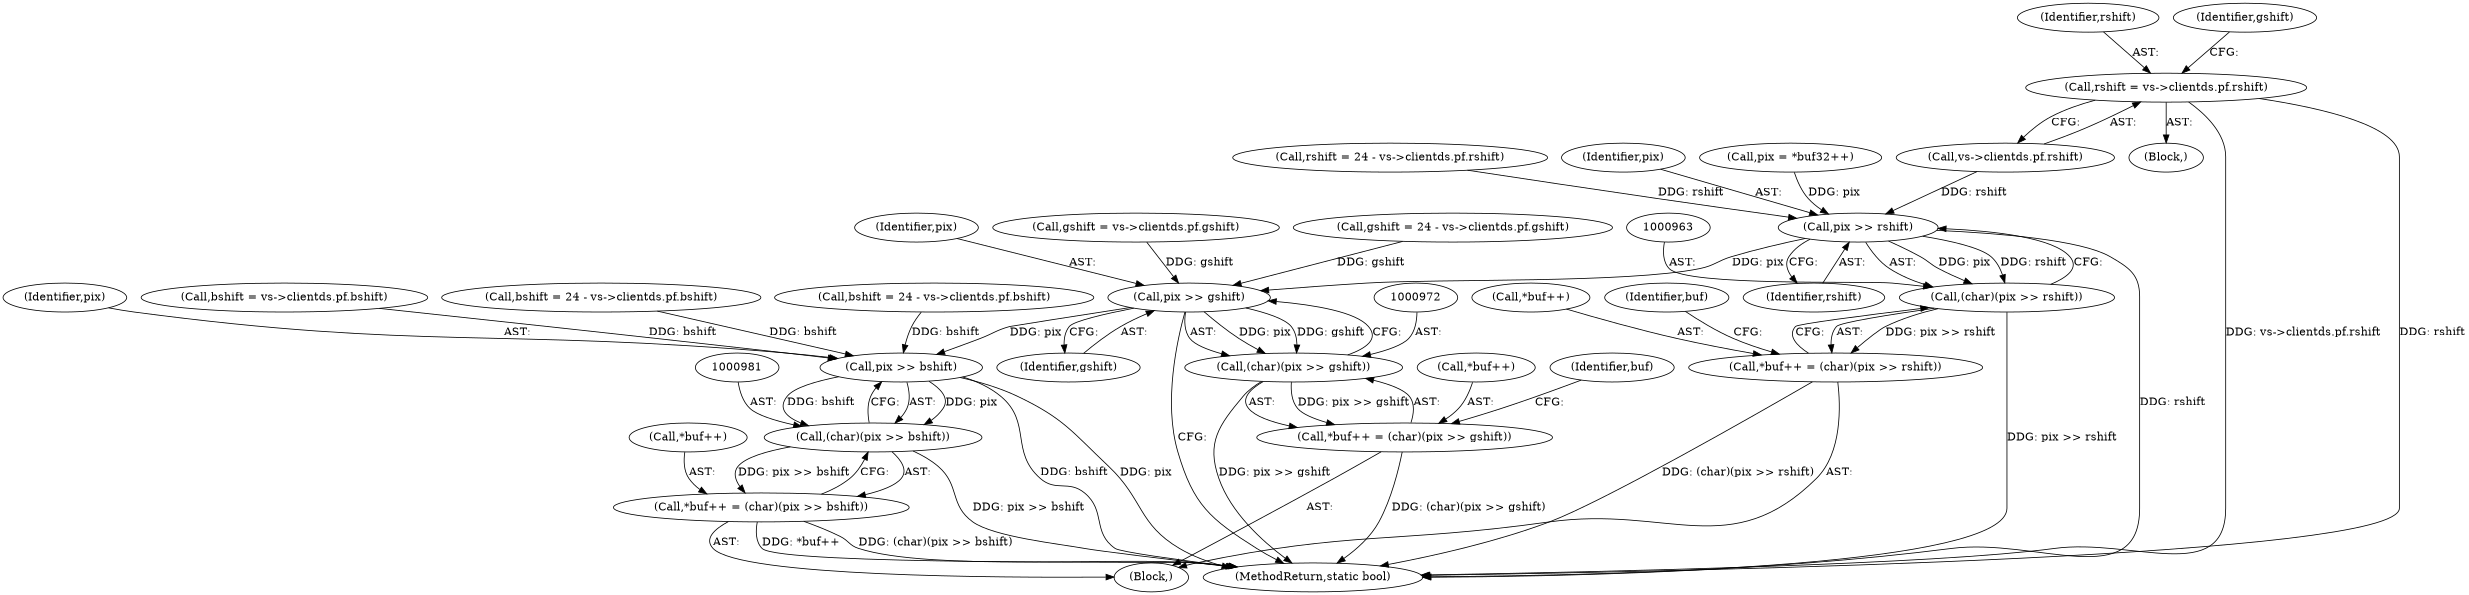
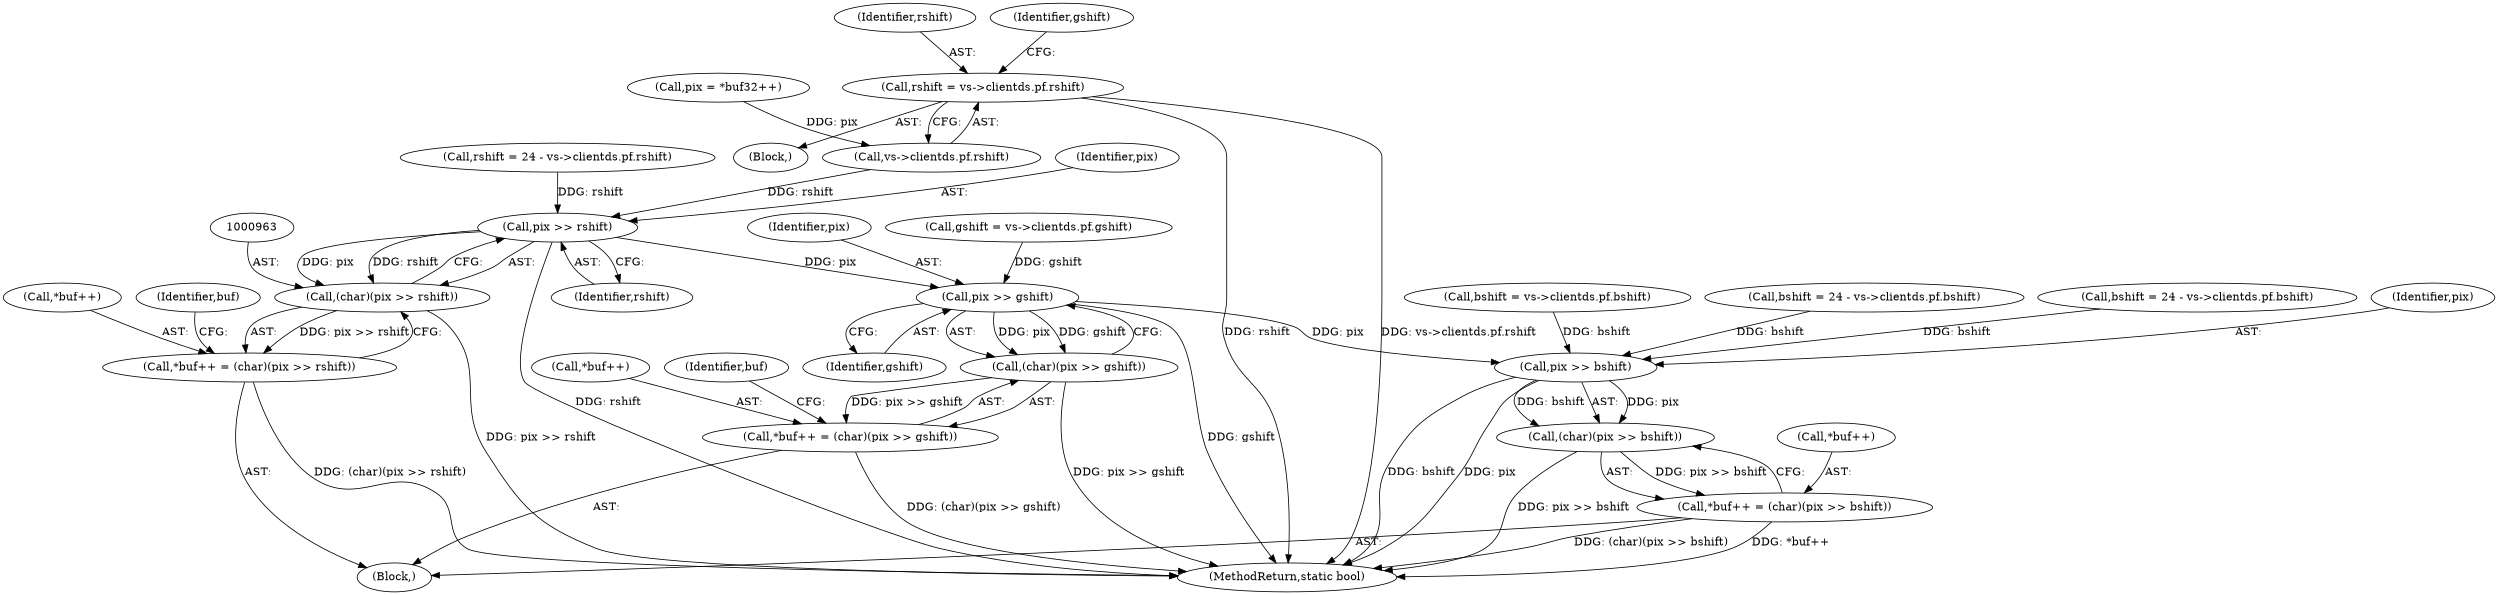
(1804, 194) -> (801, 127)
(1453, 228) -> none
(1416, 298) -> none
(737, 368) -> none
(868, 404) -> none
(1194, 437) -> (1242, 437)
